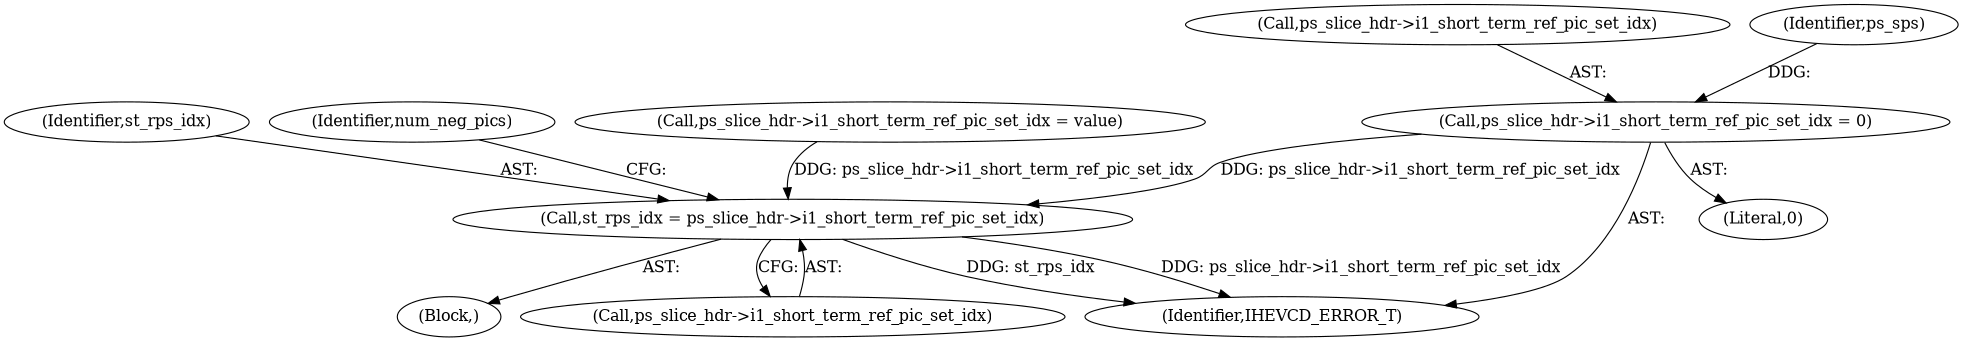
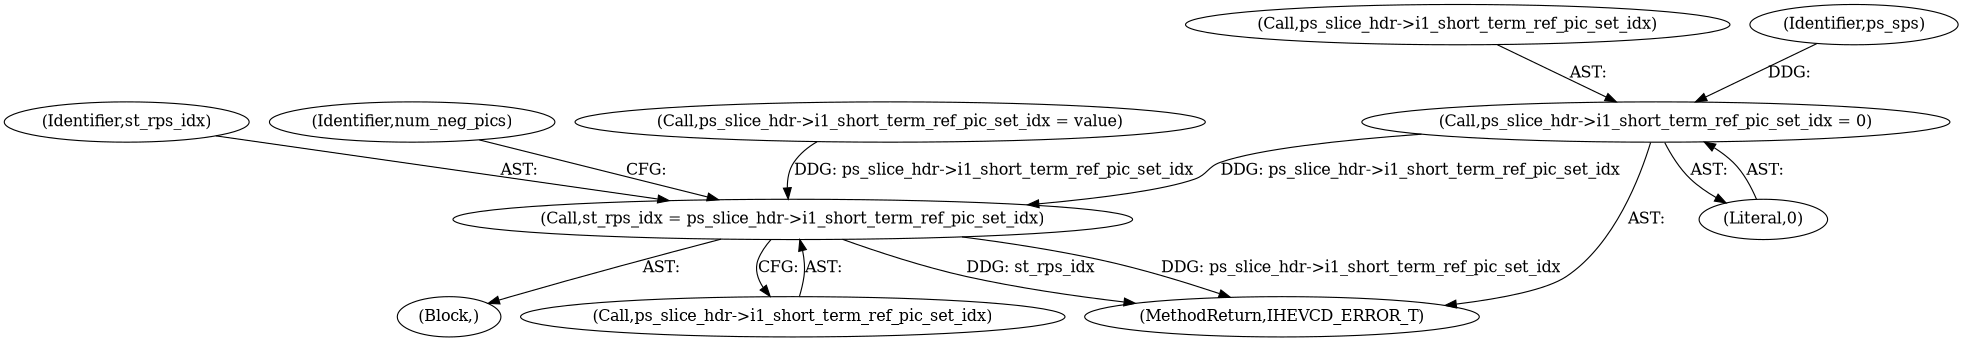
none -> (1740, 170)
(1282, 317) -> (1282, 317)
